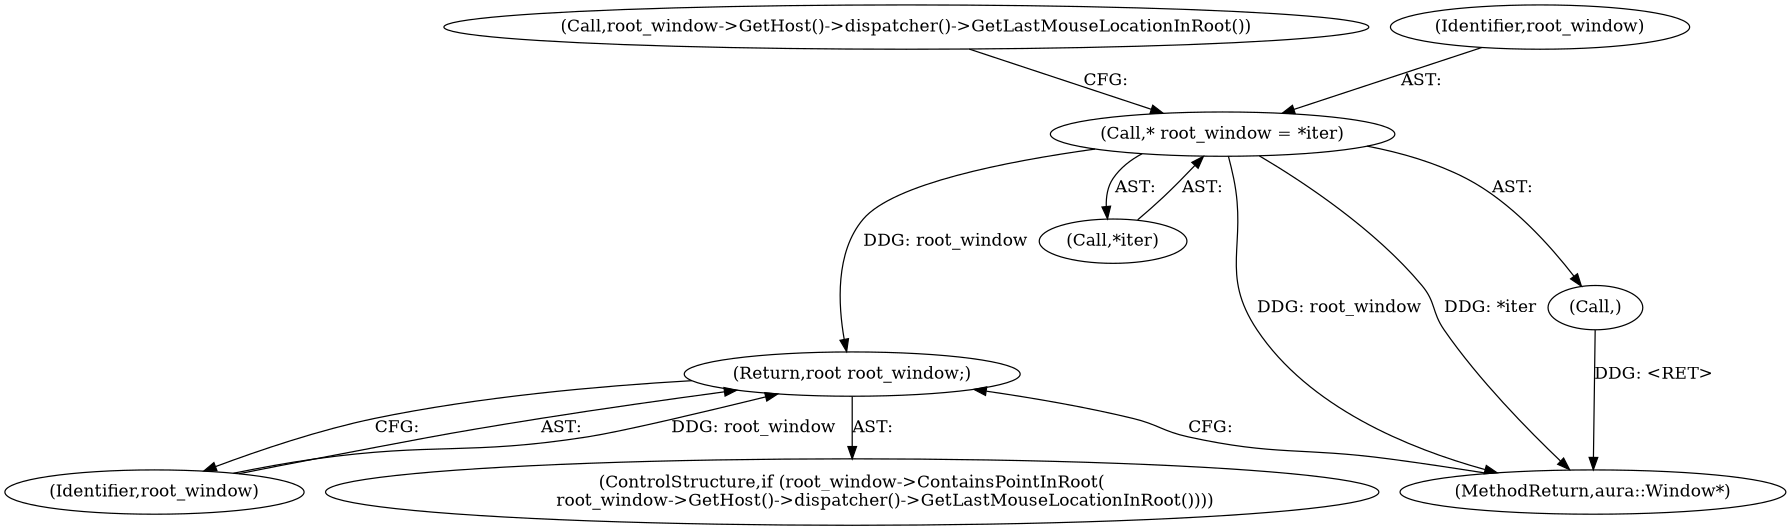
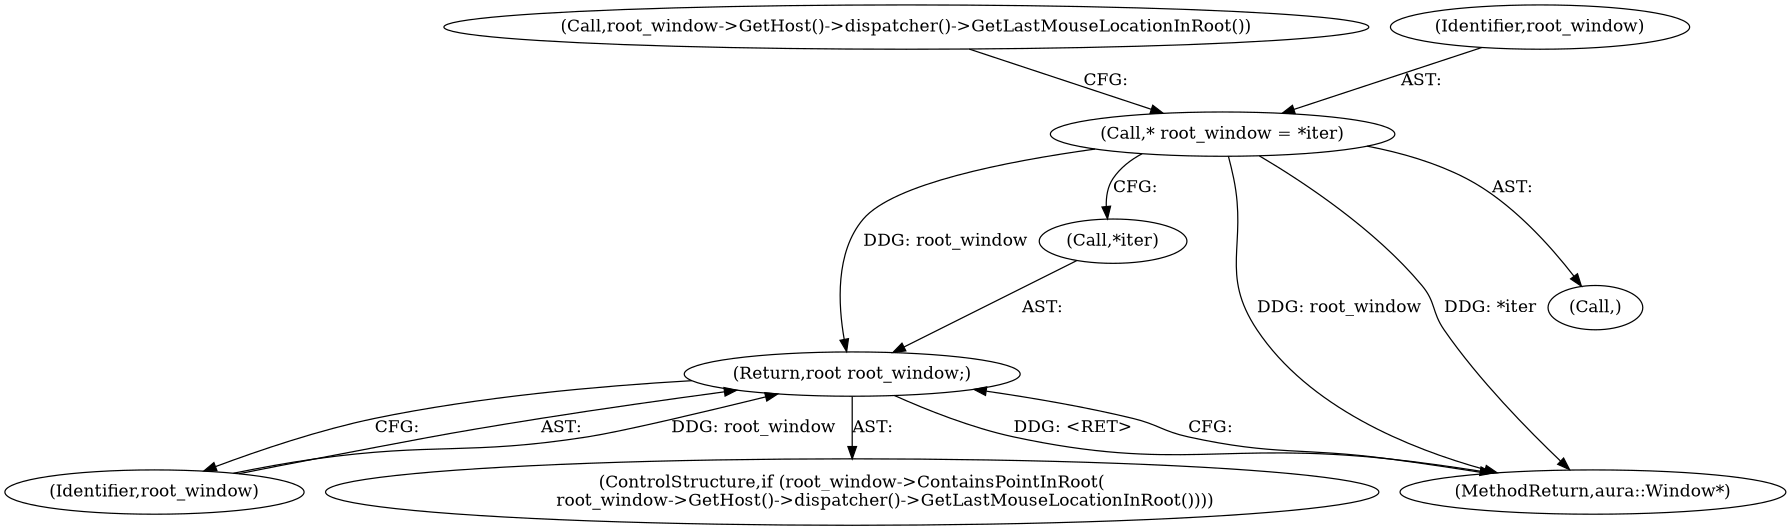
(1138, 188) -> (1138, 188)
(1167, 193) -> (990, 304)
(1594, 394) -> (1184, 454)
